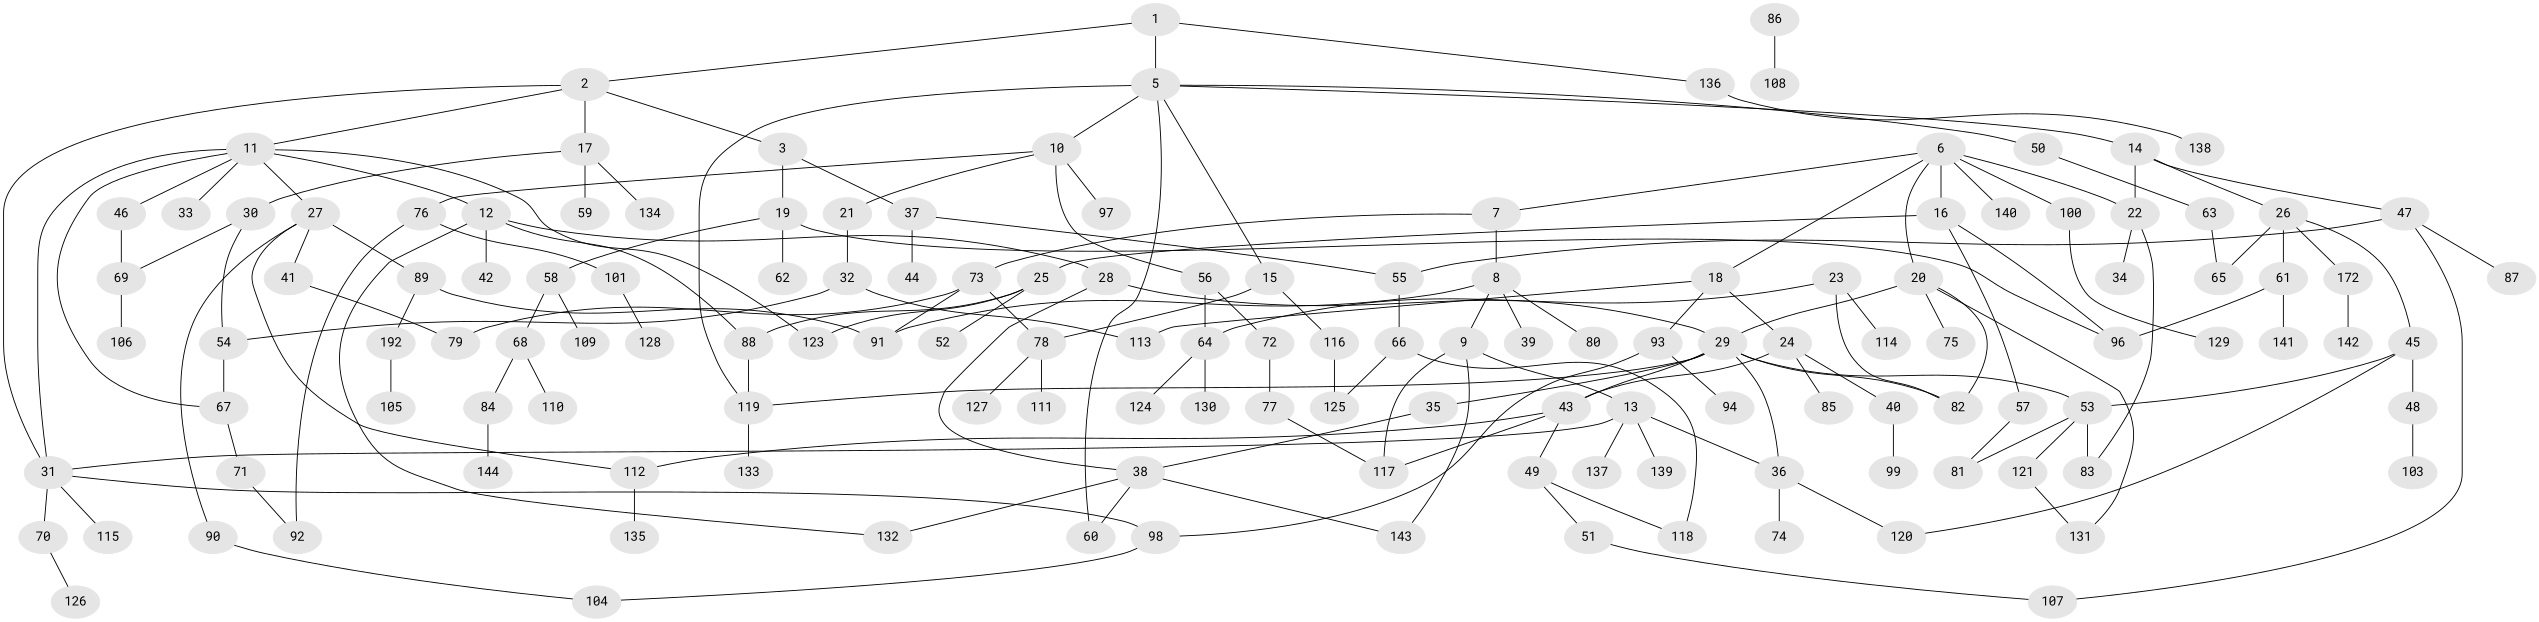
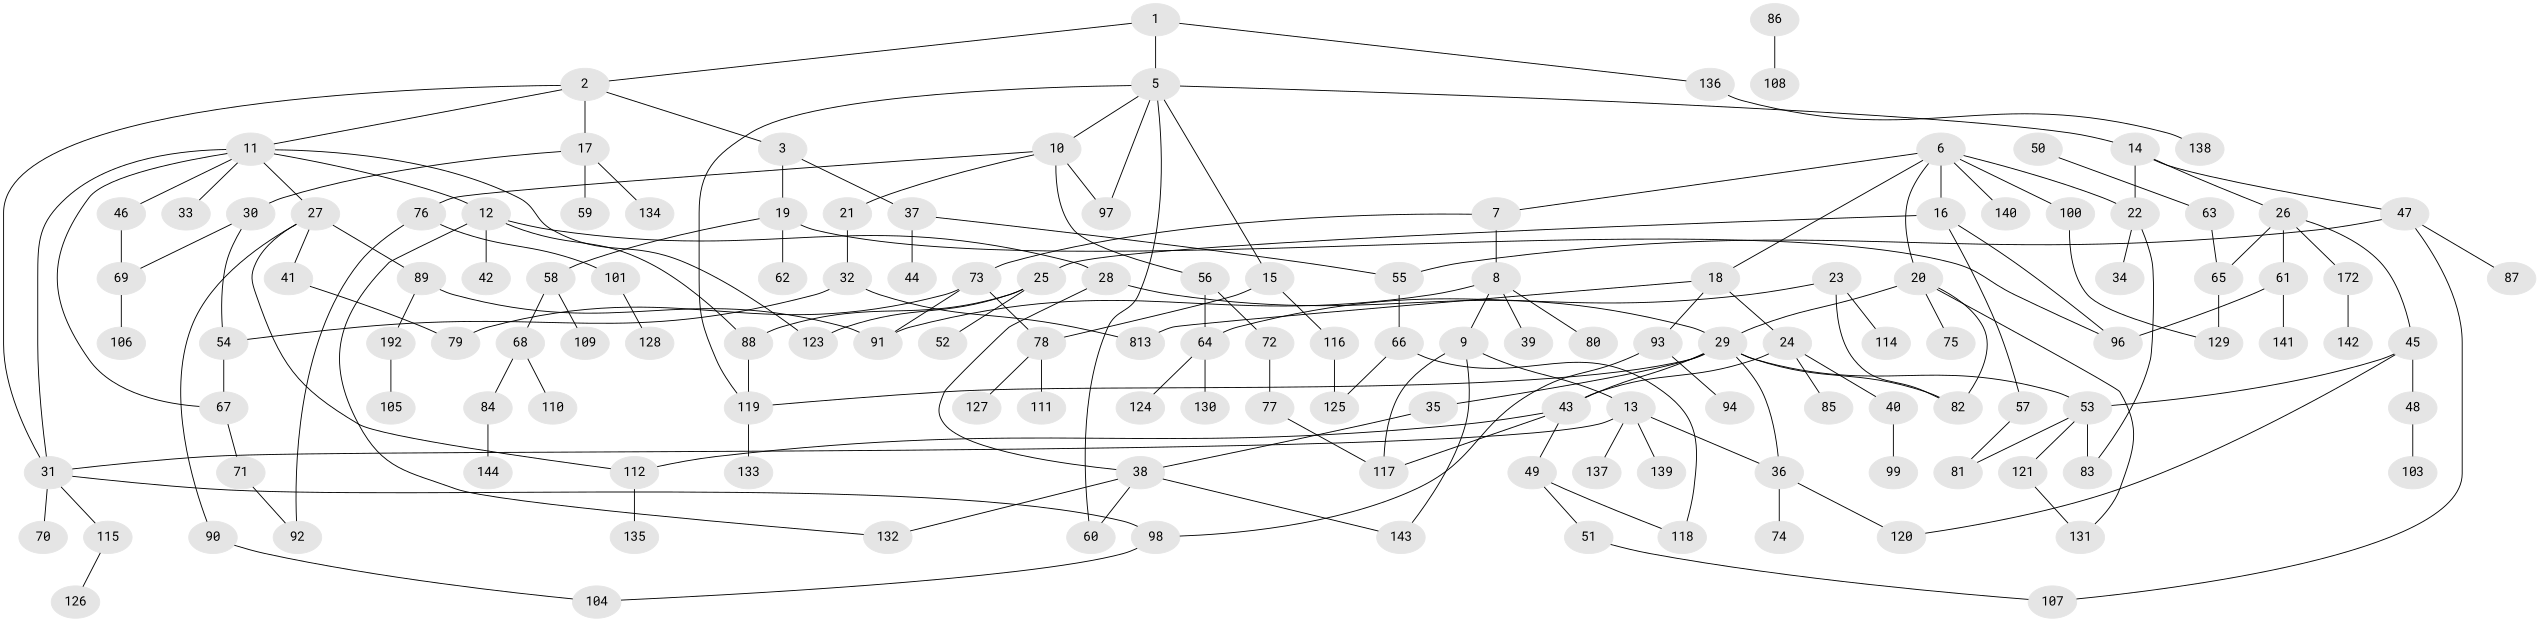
(1599, 97) -> (1131, 149)
none -> (2219, 313)
(1140, 343) -> (1140, 343)
(59, 570) -> (92, 570)
